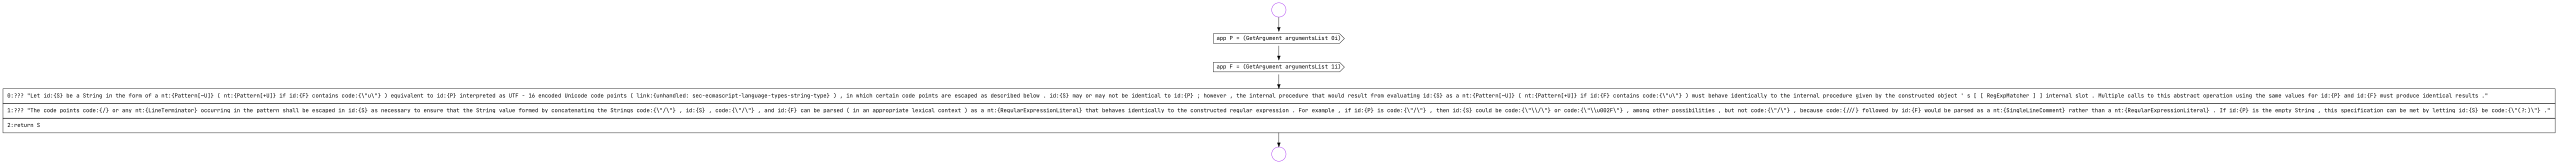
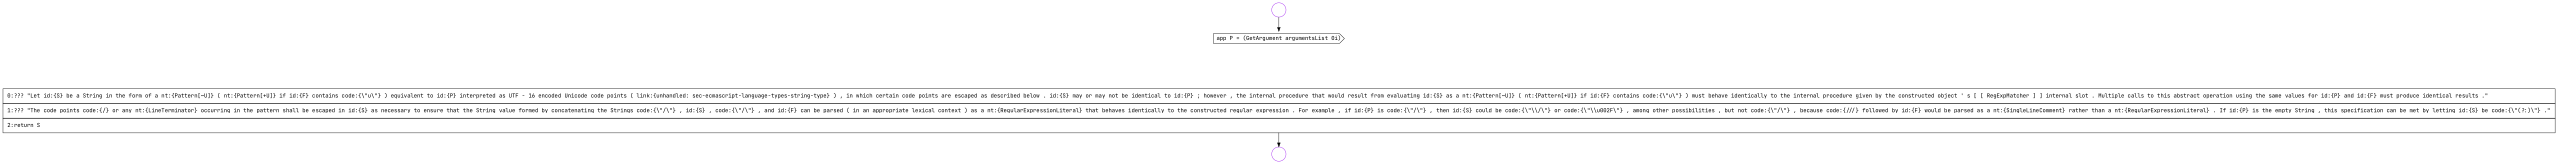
(1279, 67) -> none
